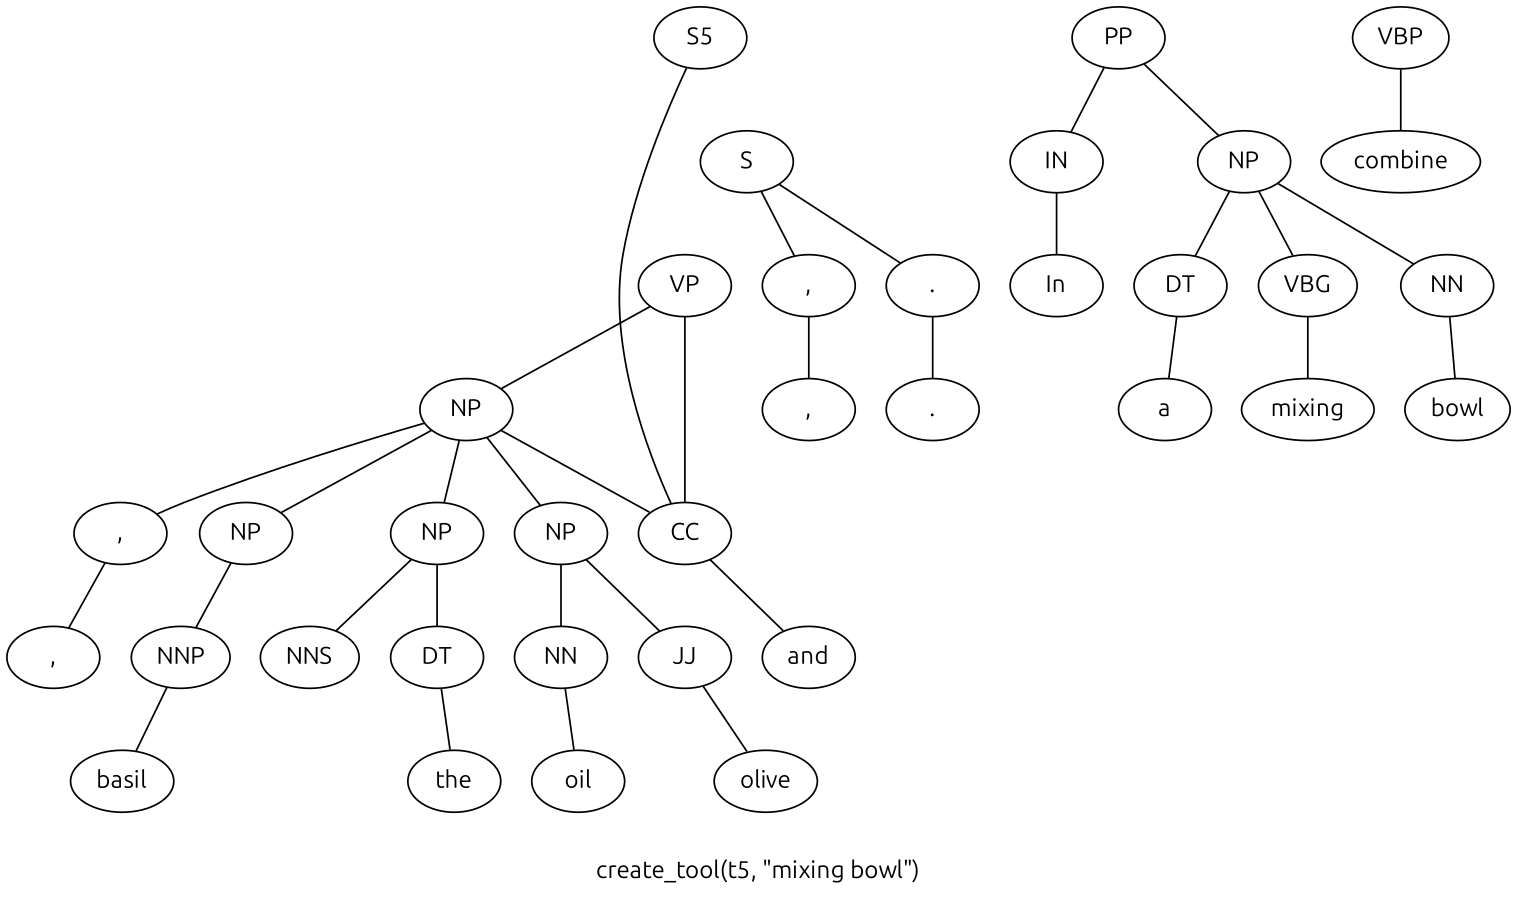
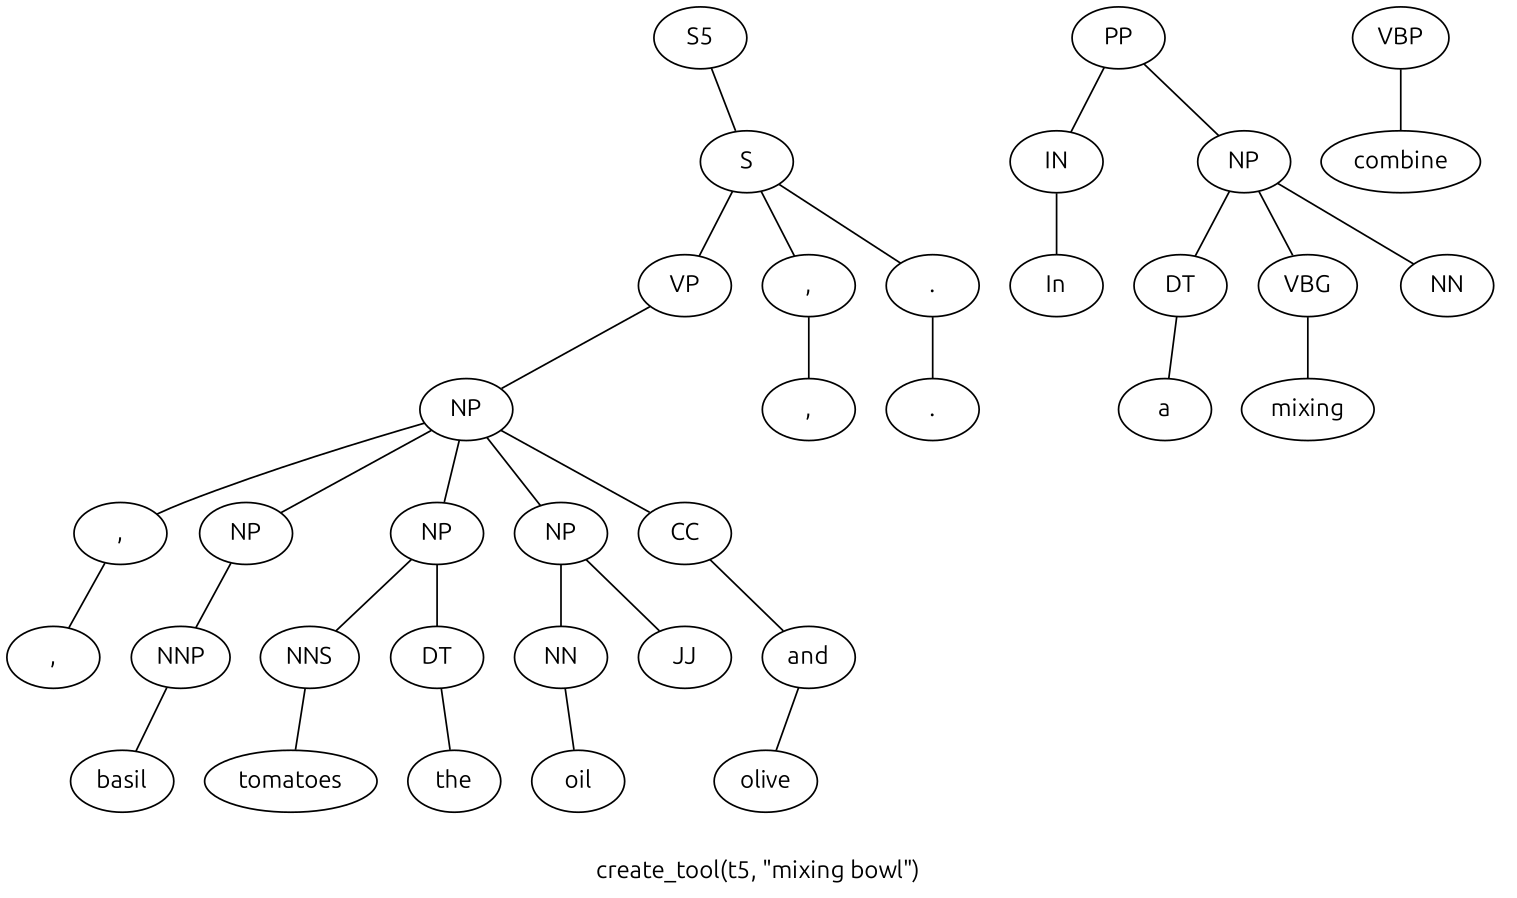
(620, 284) -> (723, 99)
(685, 410) -> (716, 224)
(1458, 410) -> none
(725, 719) -> (787, 719)
none -> (291, 781)
